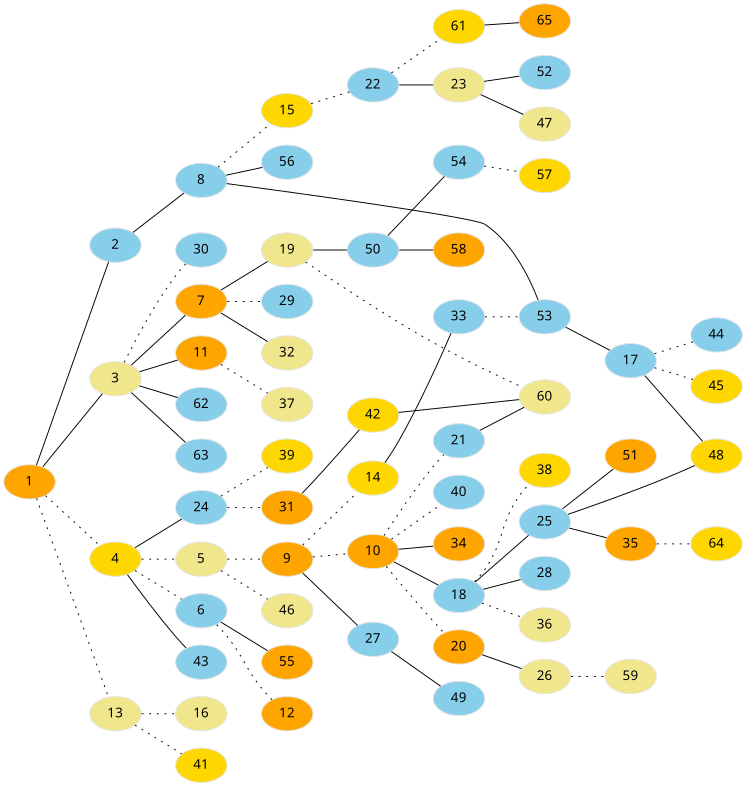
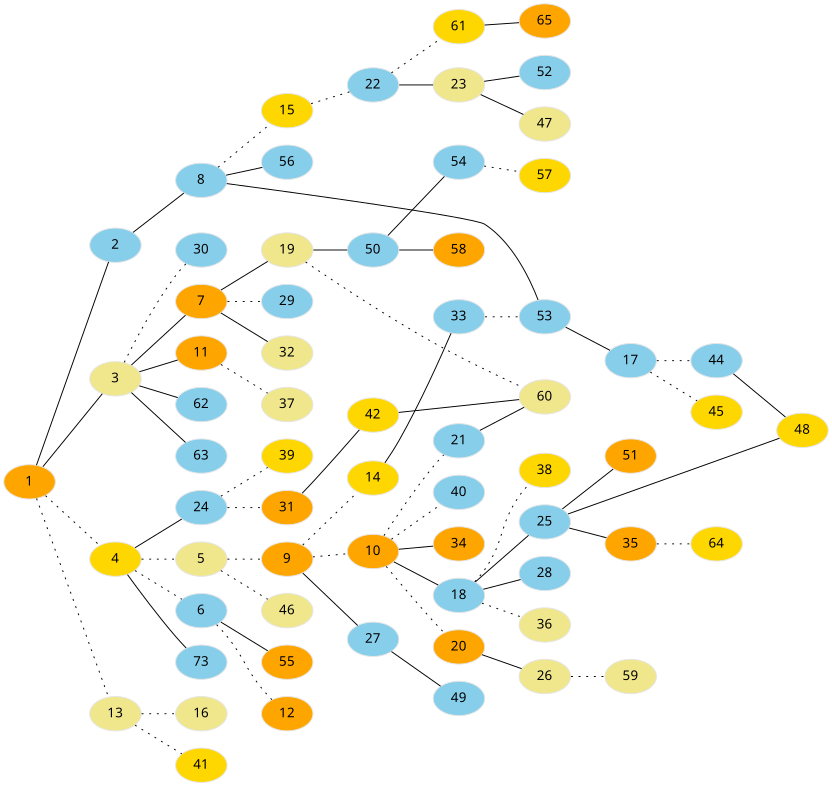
(674, 408) -> (759, 395)
(201, 662) -> (201, 662)
